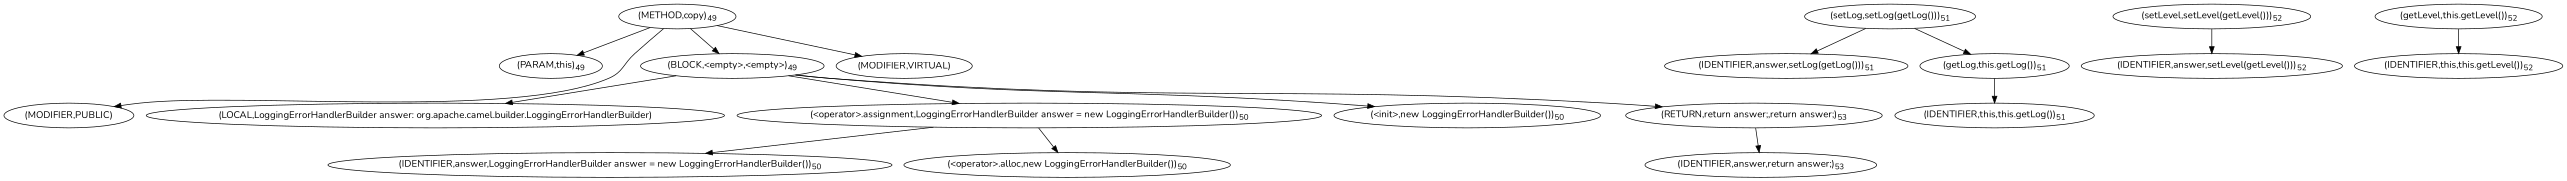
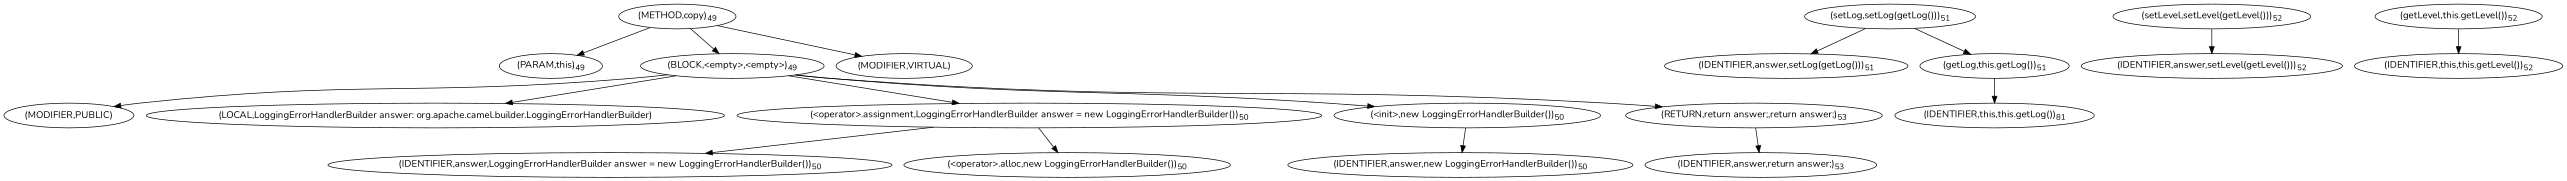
(403, 102) -> (394, 89)
(2061, 114) -> (2061, 114)
none -> (1460, 165)
